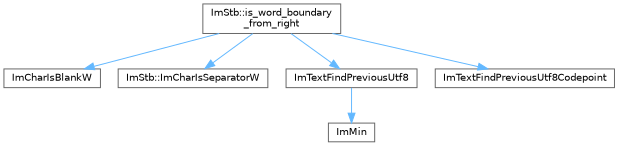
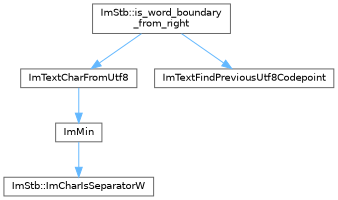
(233, 48) -> (79, 155)
(52, 78) -> none
(352, 78) -> (79, 78)
